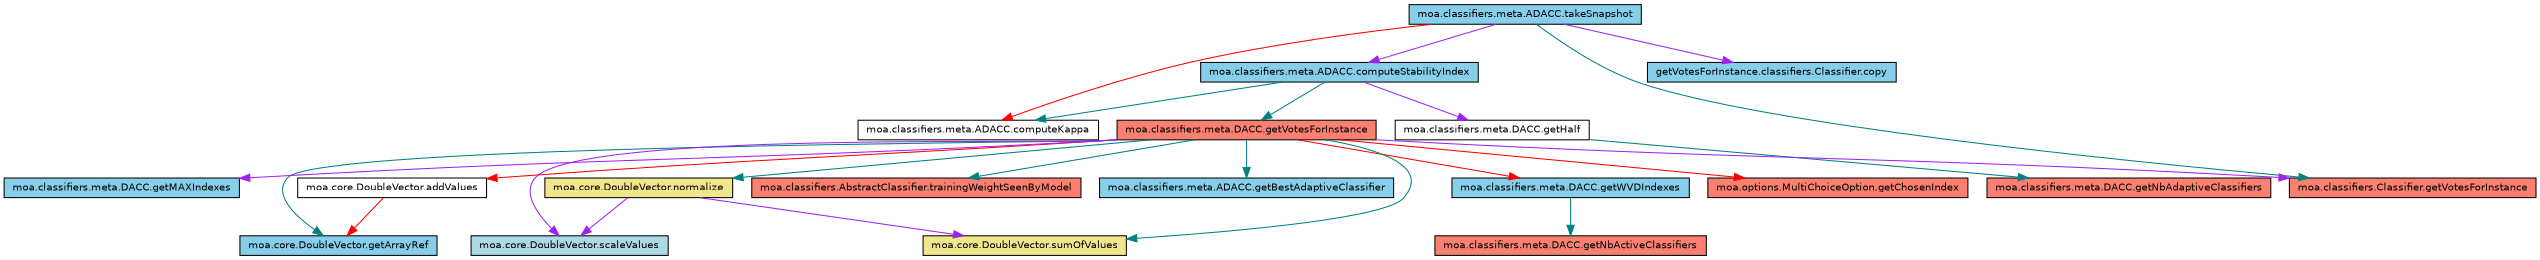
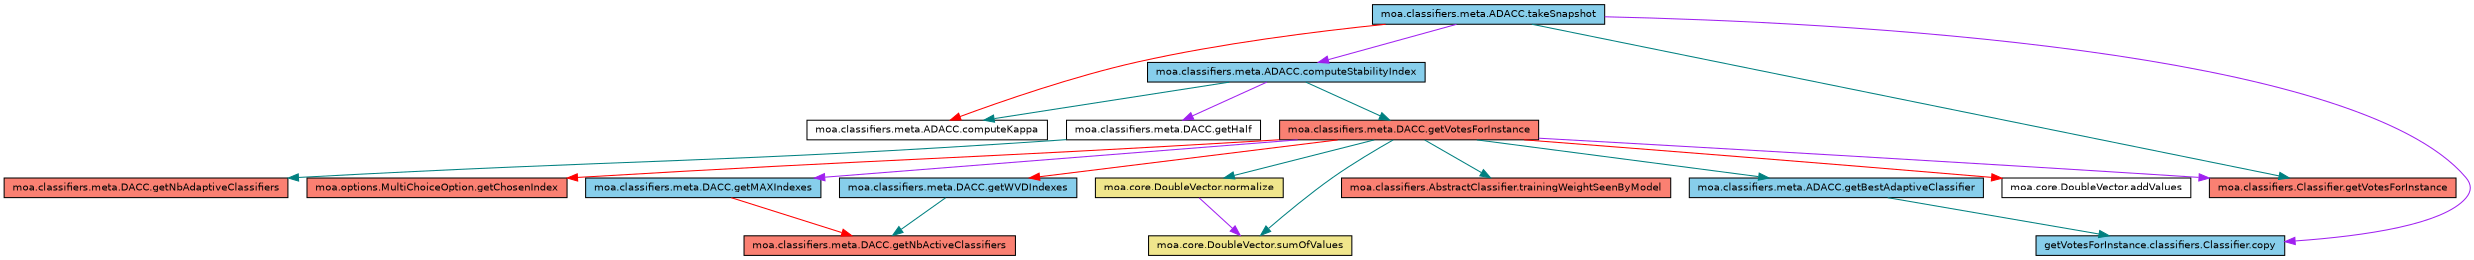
none -> (786, 215)
none -> (1993, 216)
(338, 246) -> none
(570, 246) -> none
